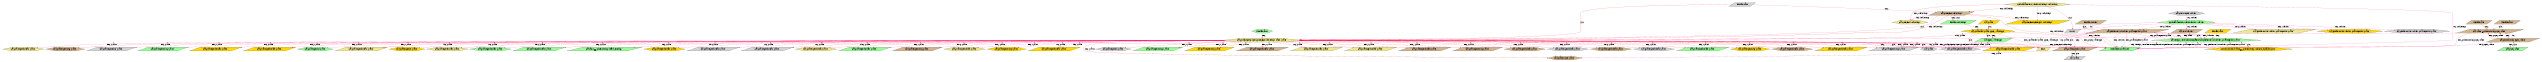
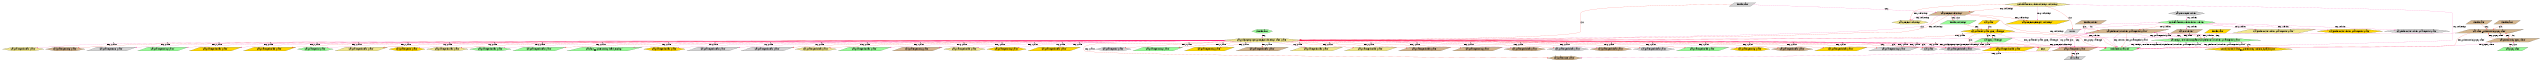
(2095, 36) -> (2095, 36)
